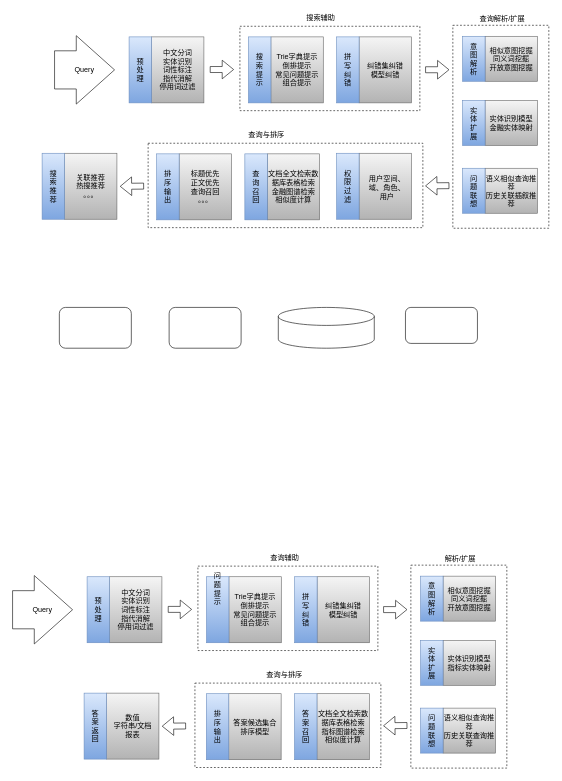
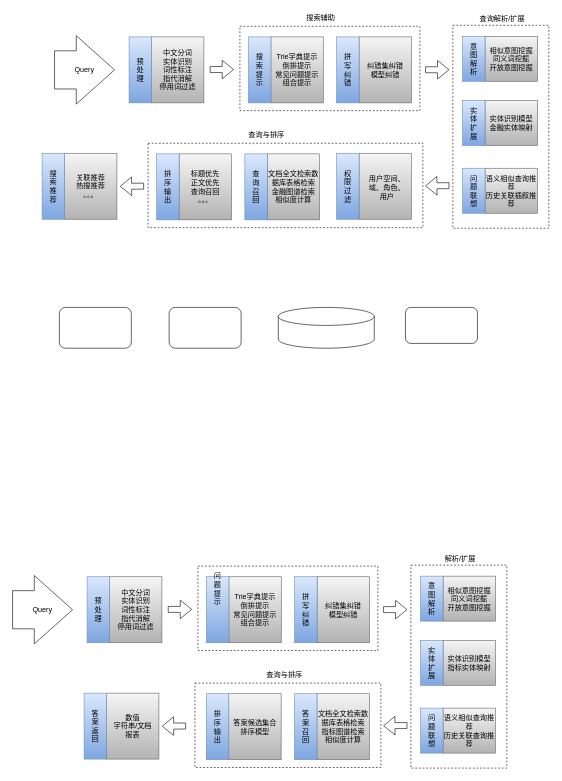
(284, 558) -> none
